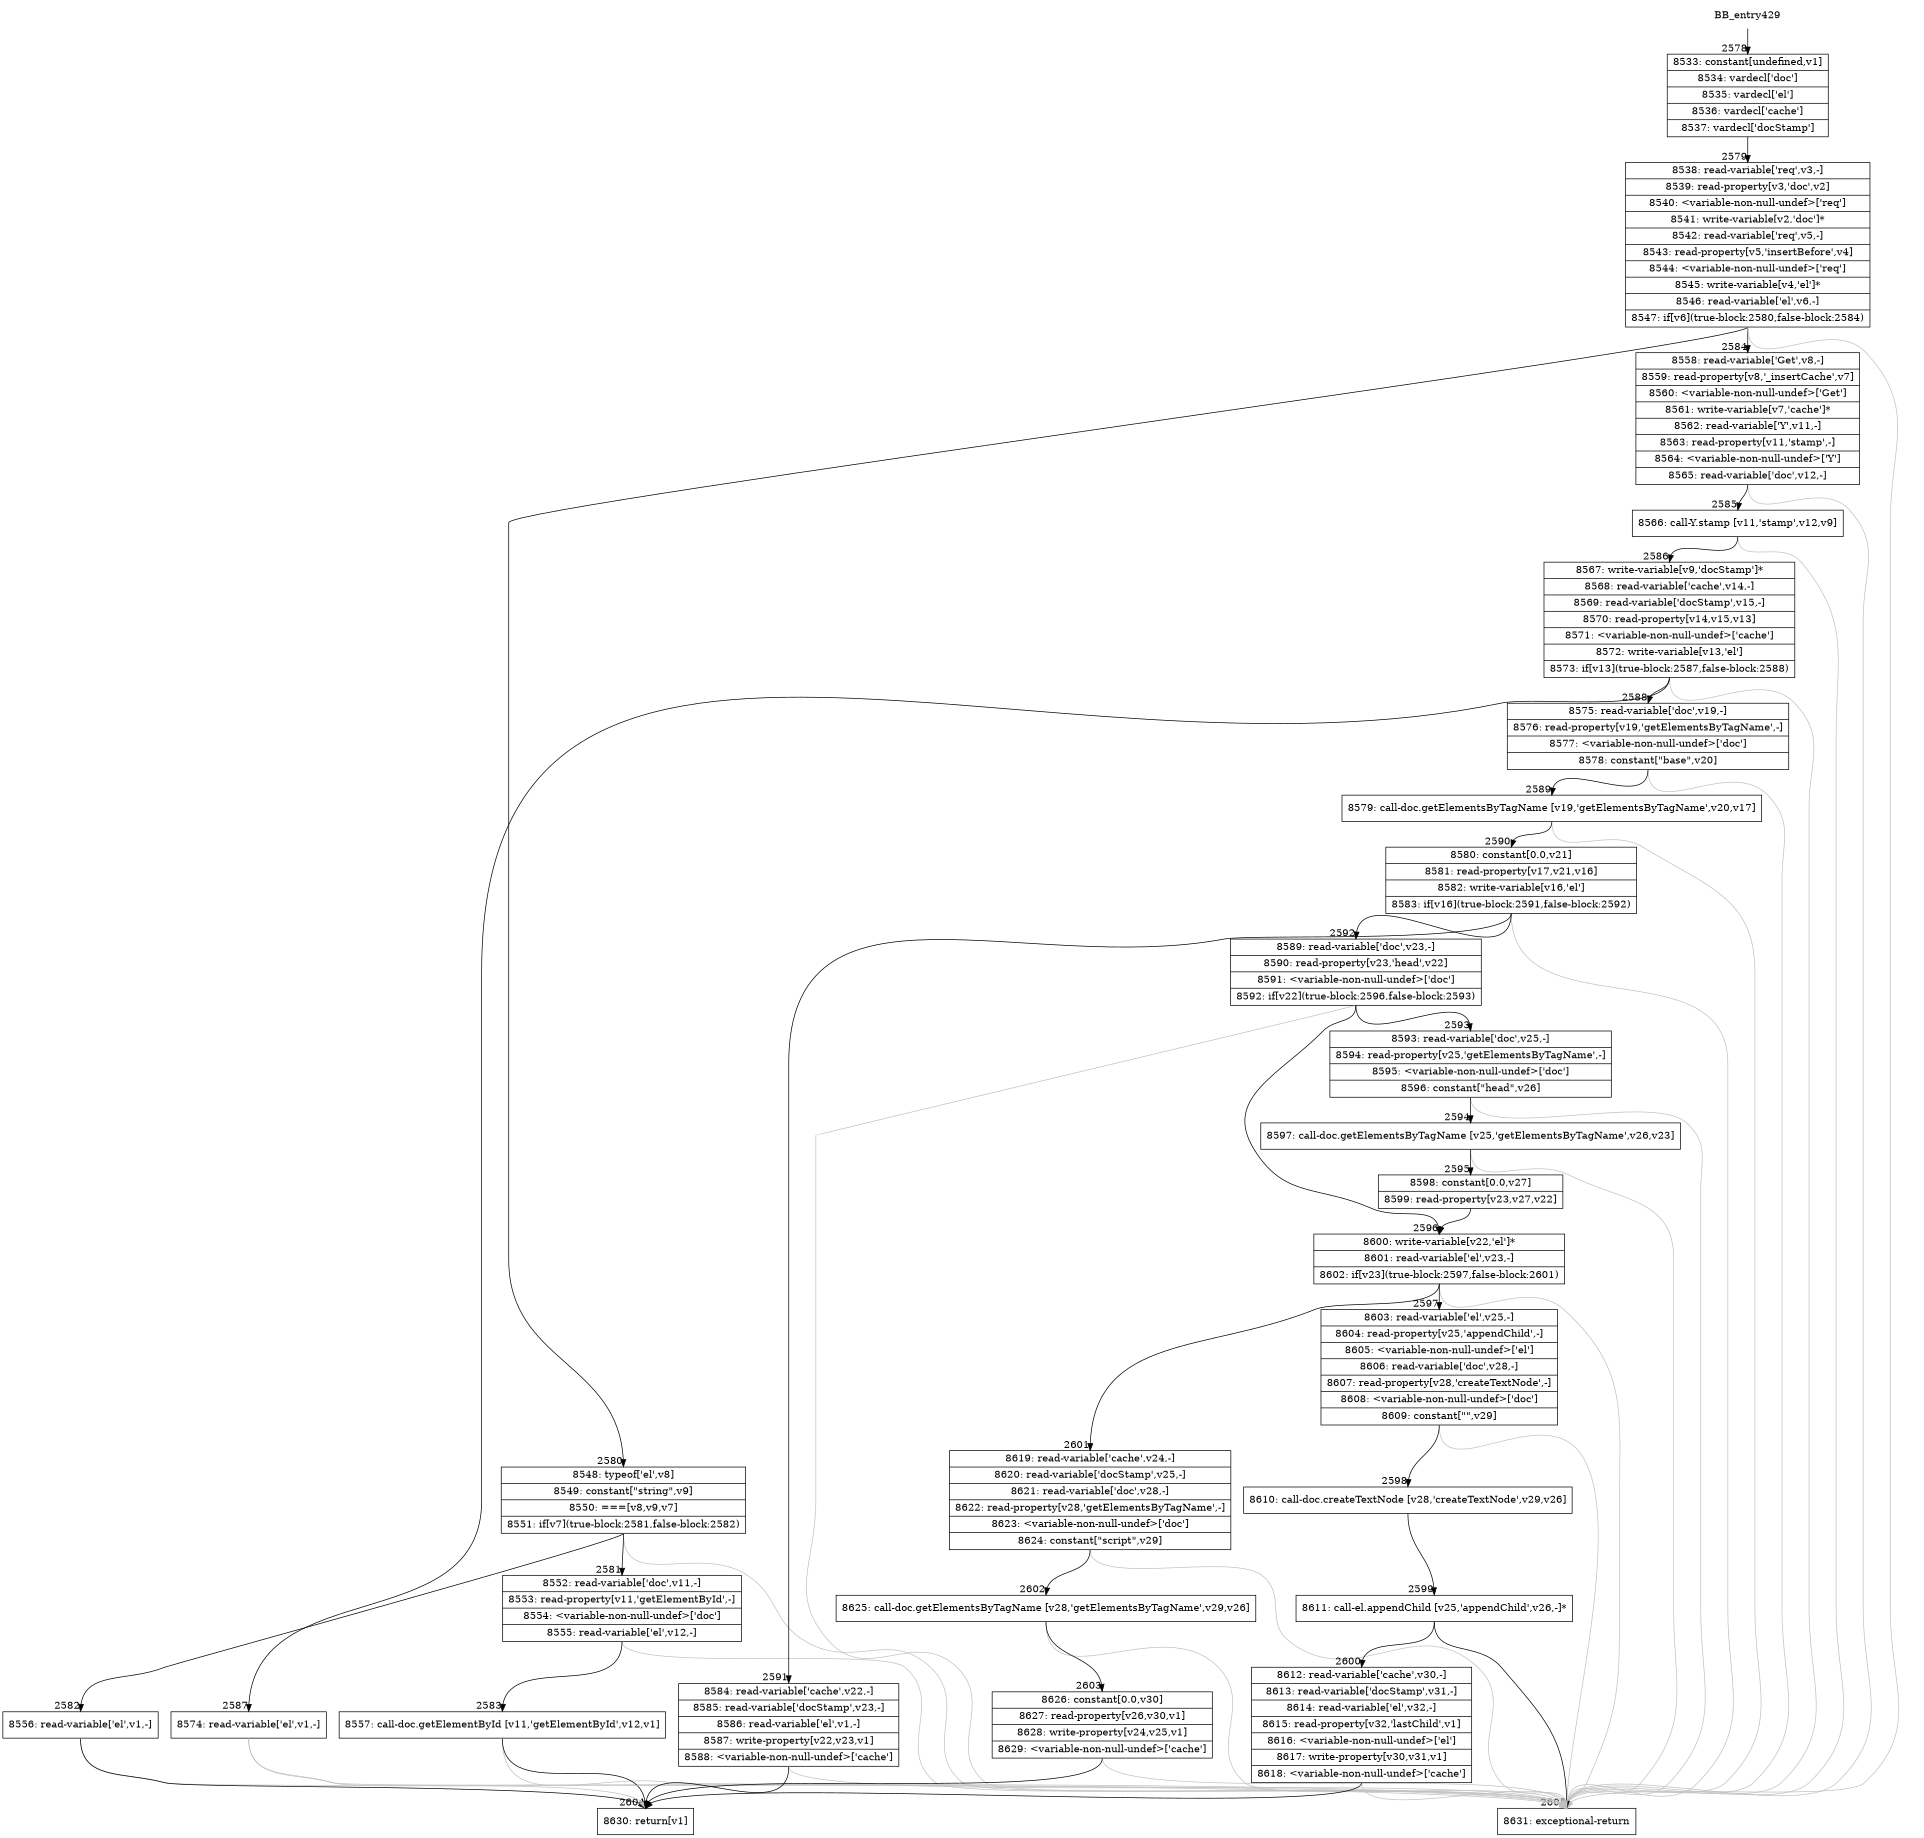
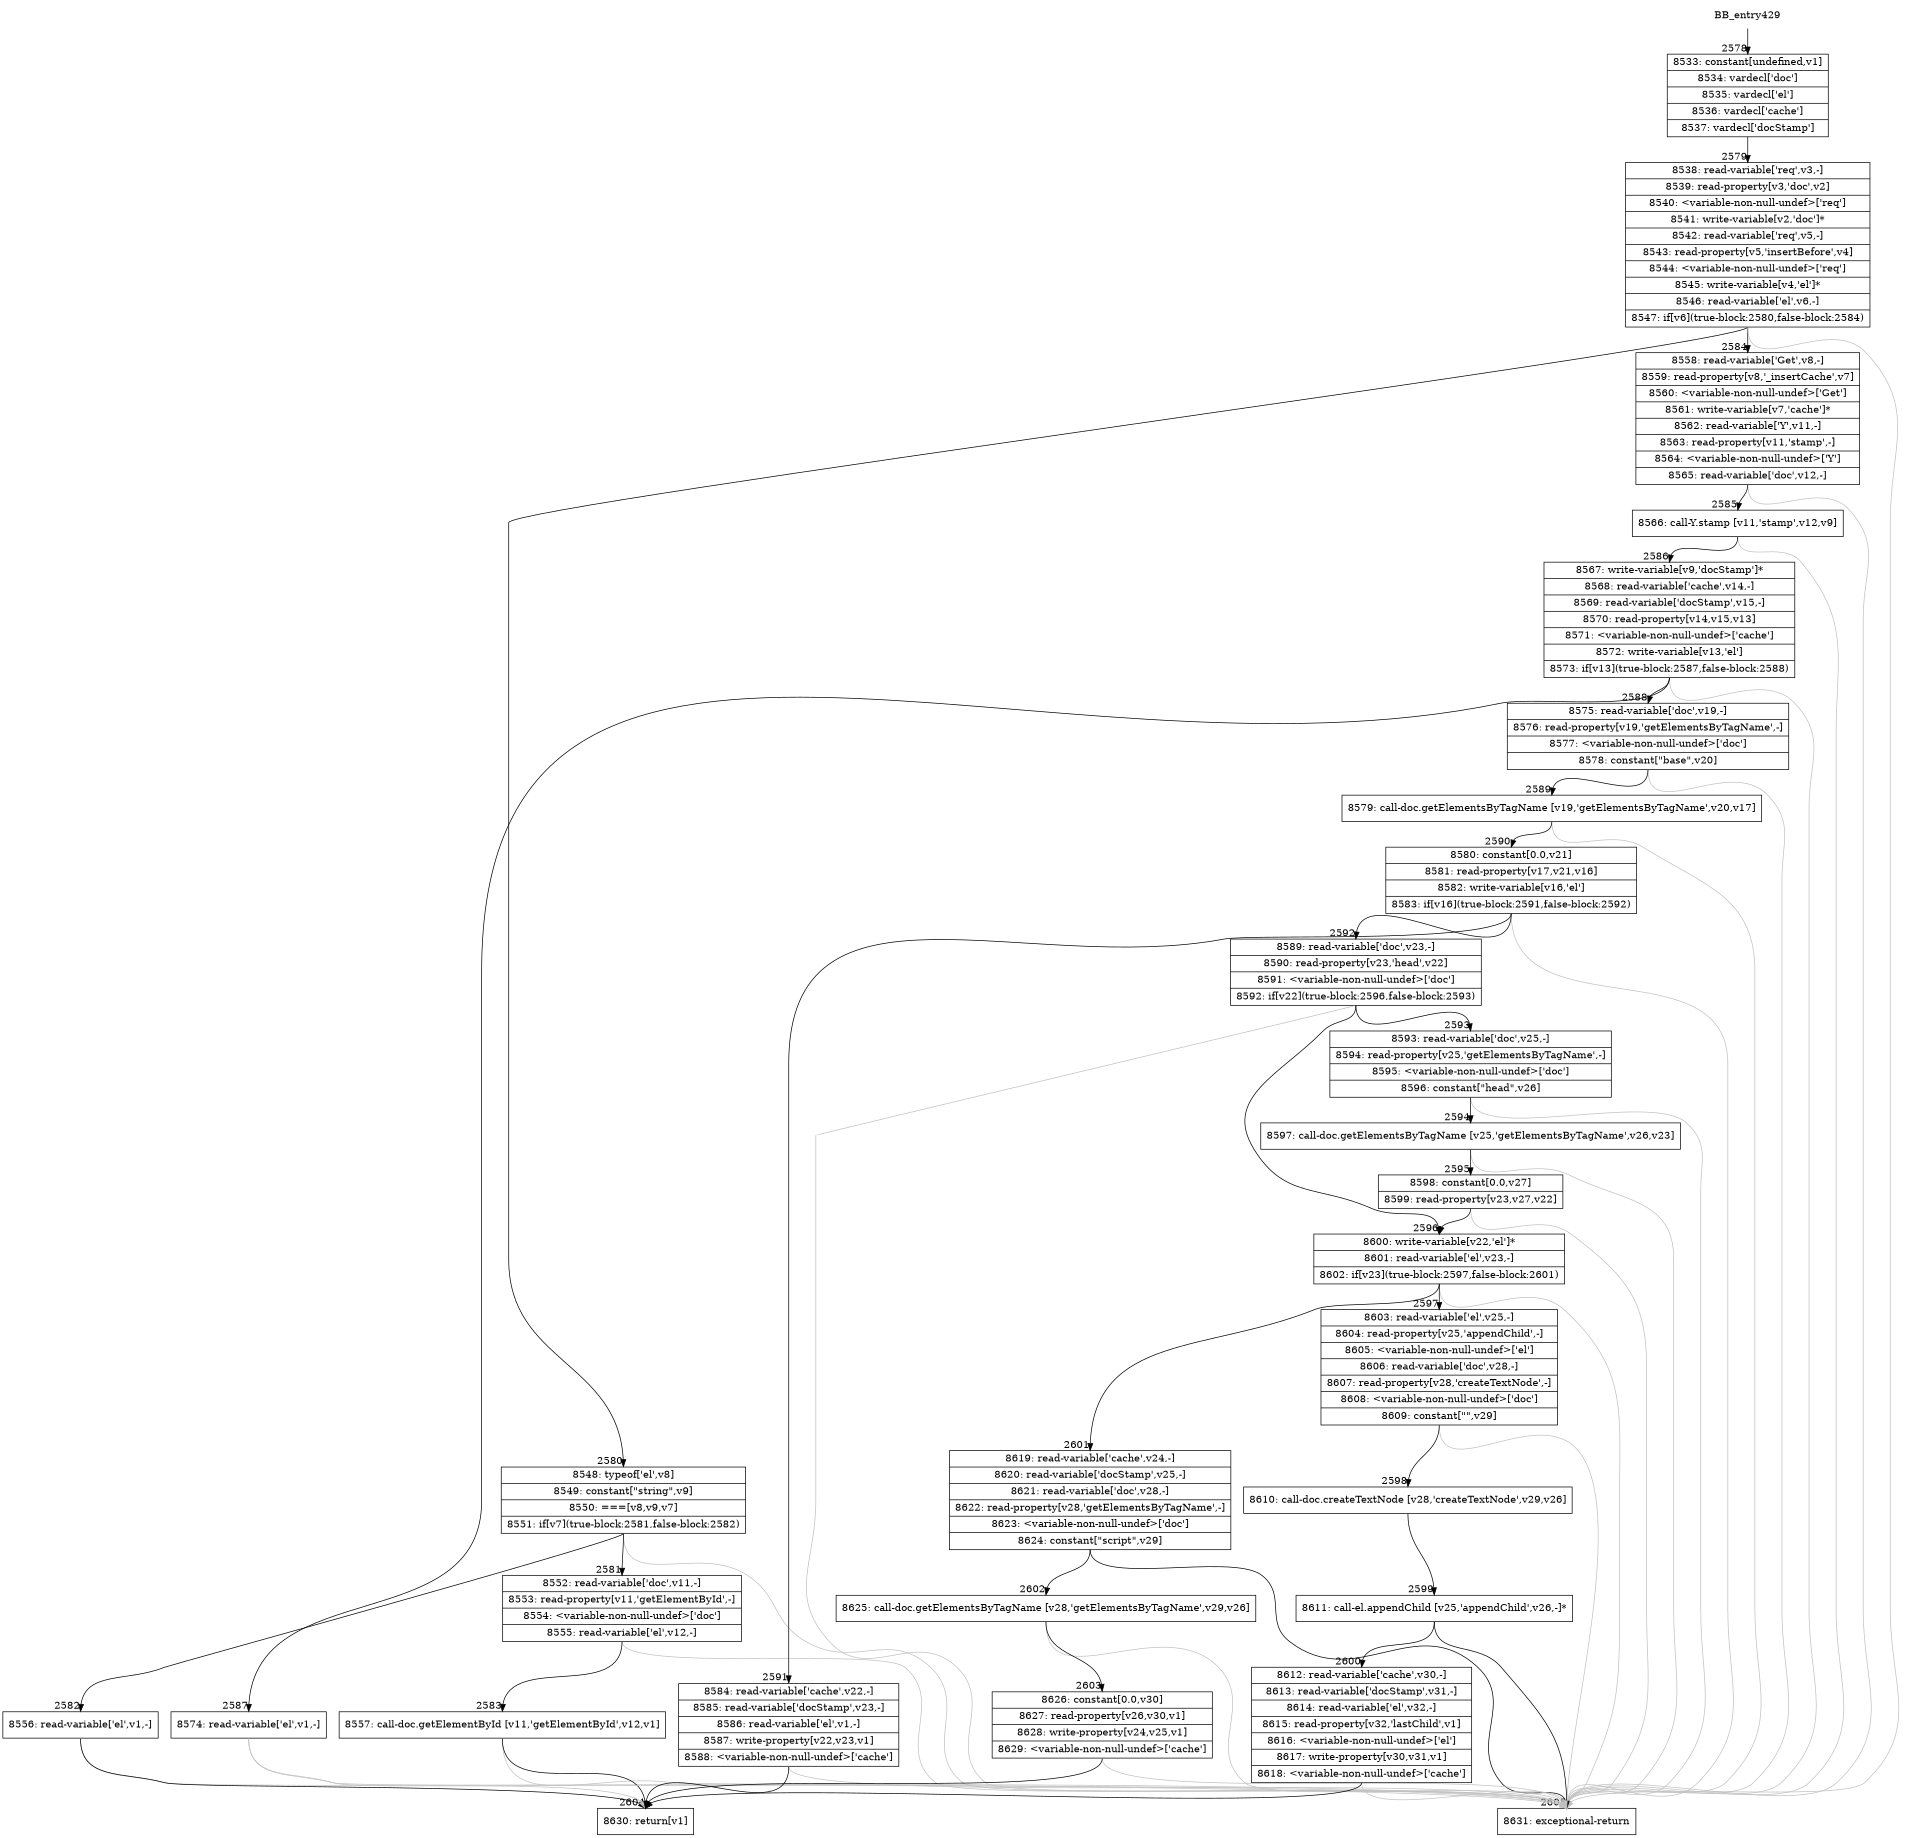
none -> (1647, 1466)
(1354, 1658) -> (1354, 1658)
